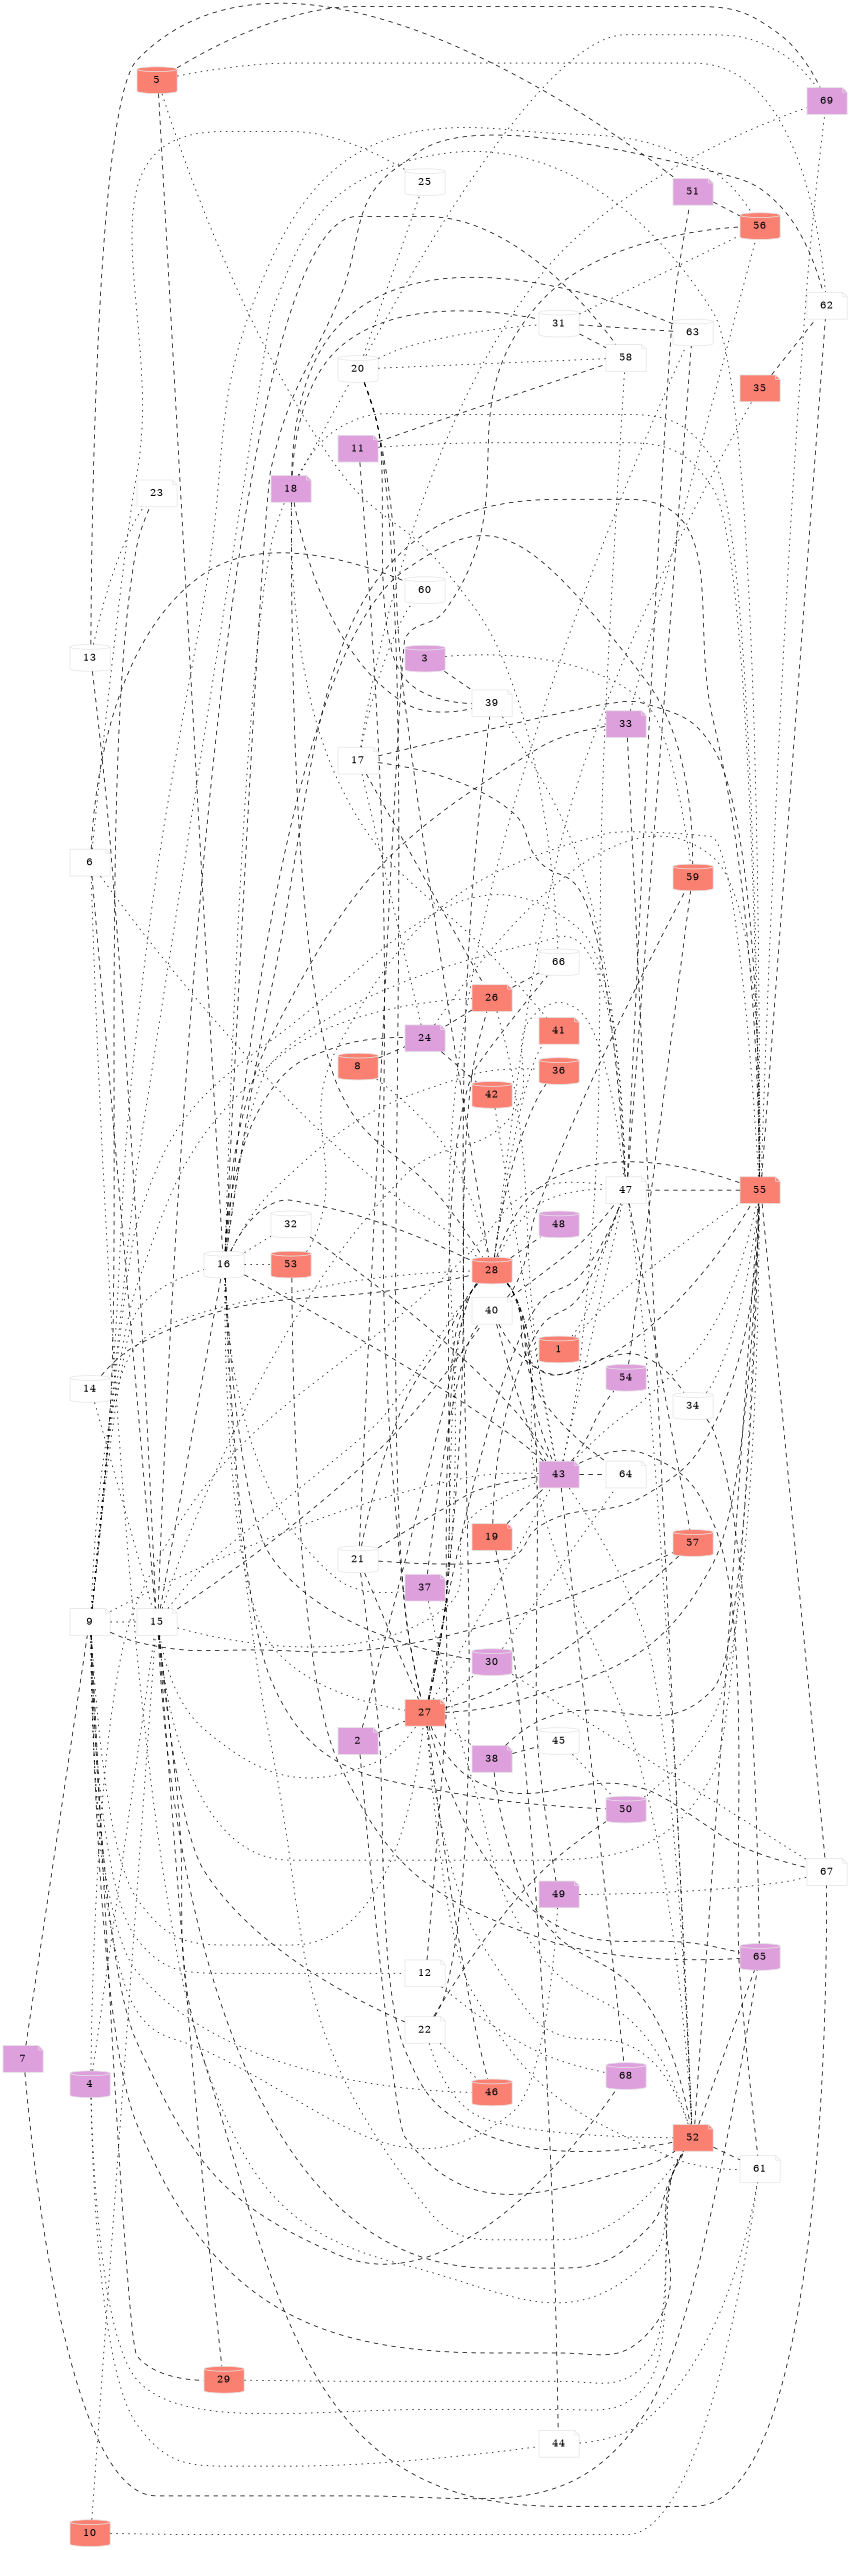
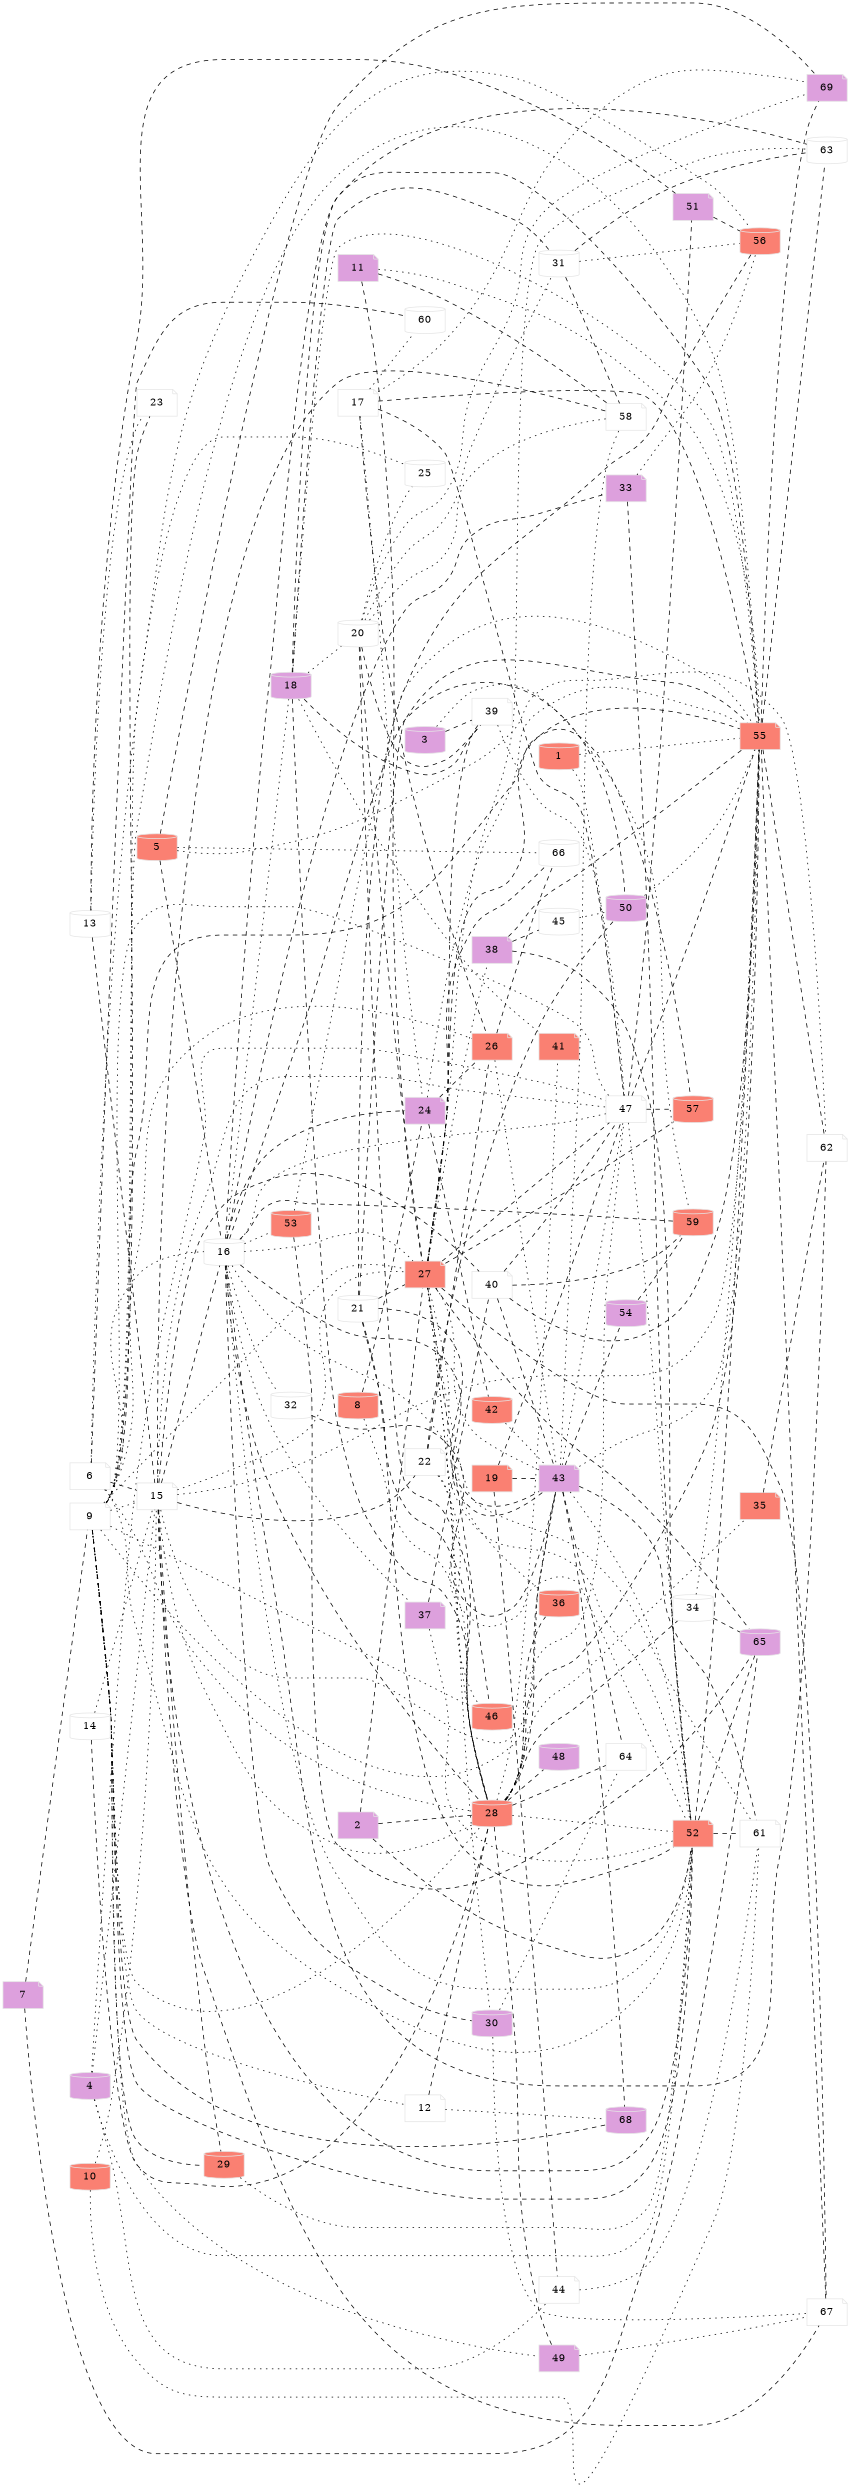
(291, 489) -> (291, 686)
(784, 645) -> (776, 410)
(660, 761) -> (794, 443)
